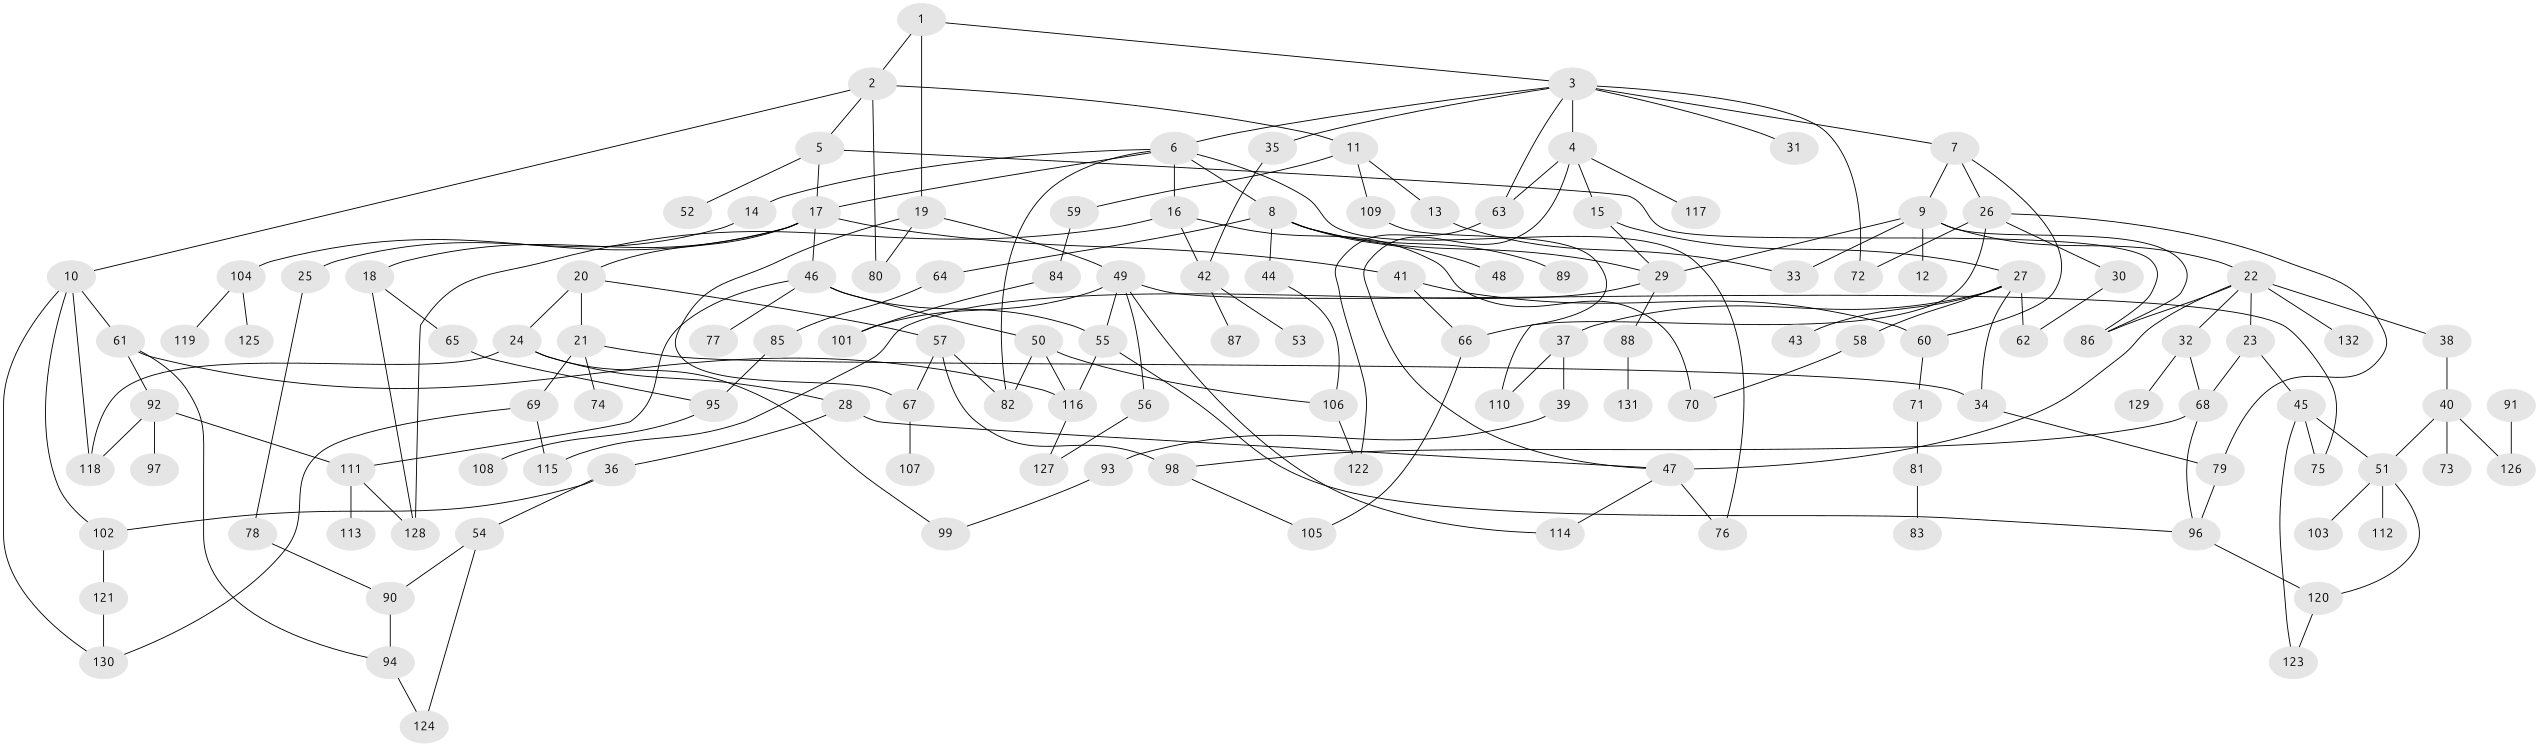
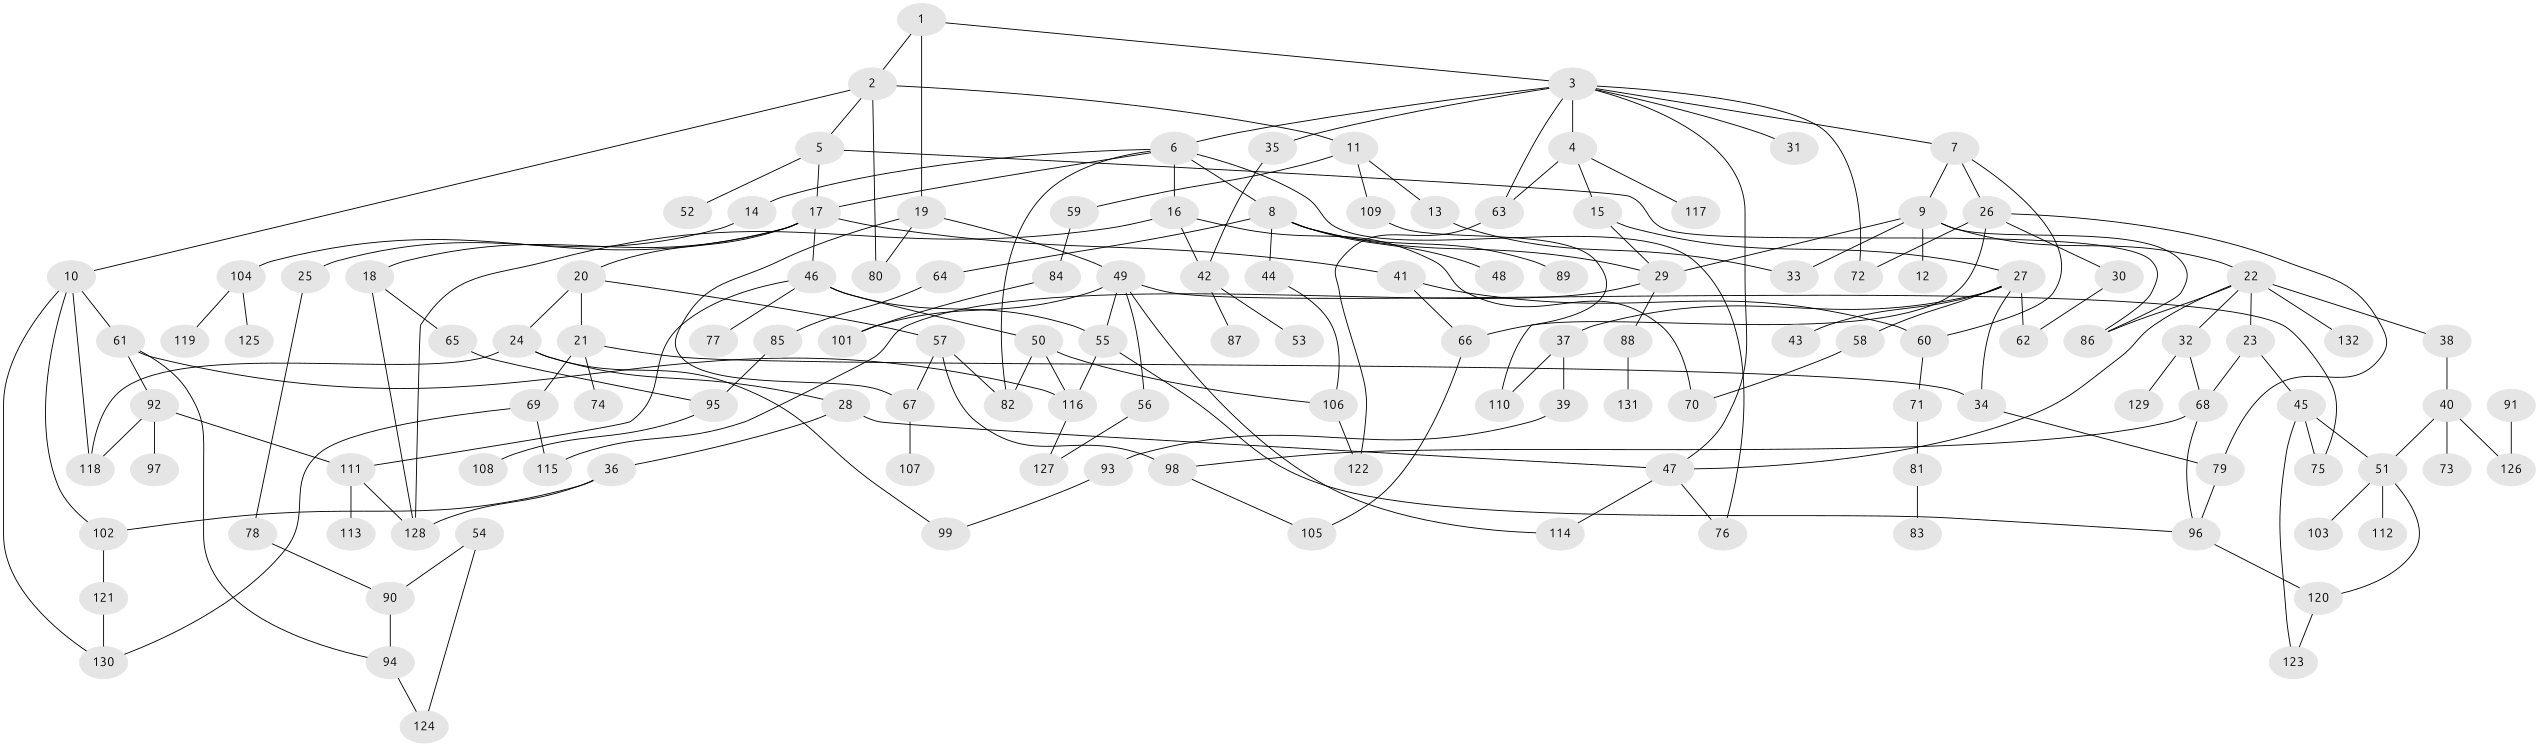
(1381, 325) -> (1745, 230)
(546, 502) -> (514, 502)
